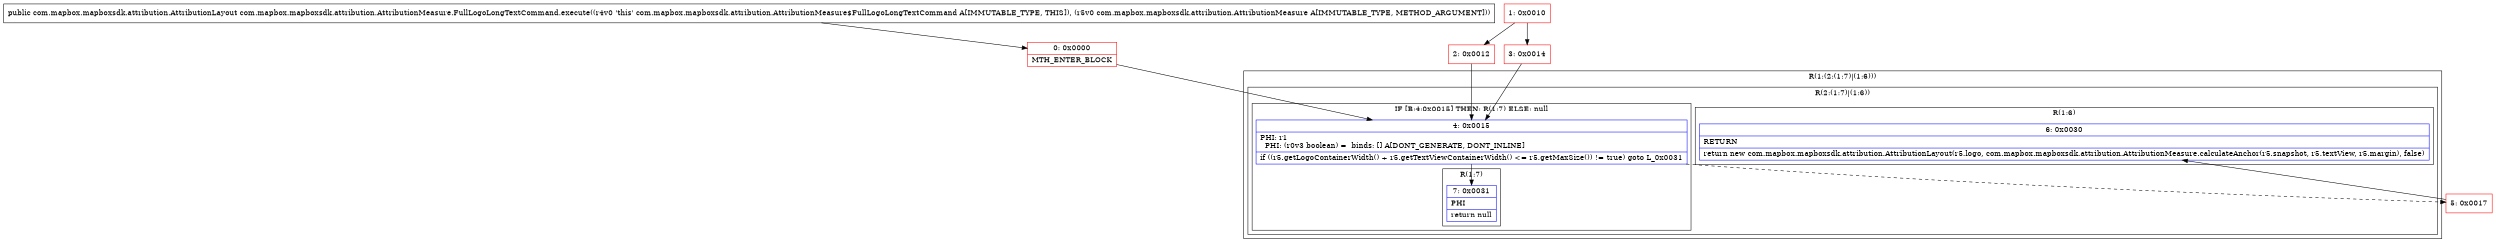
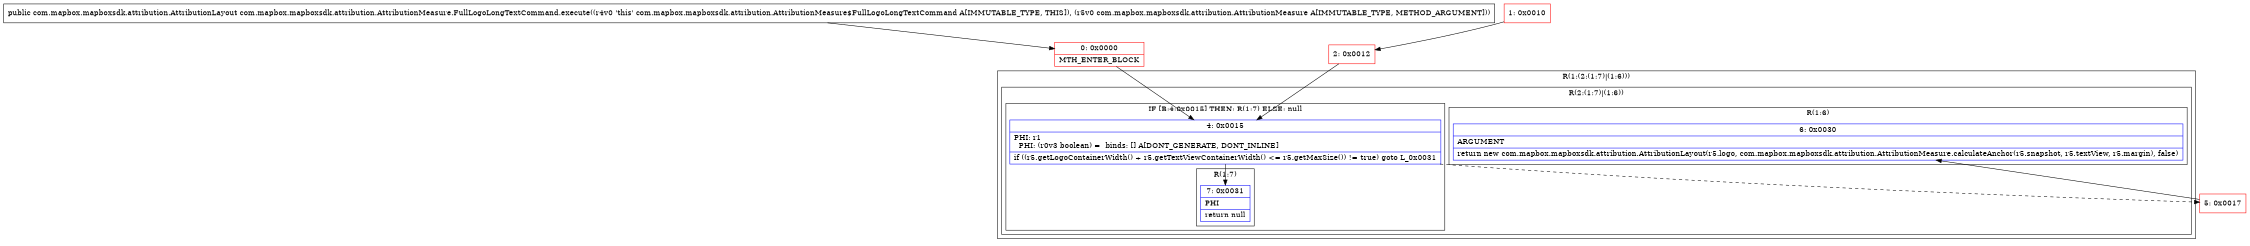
(1527, 54) -> none
(1721, 142) -> (1481, 142)
